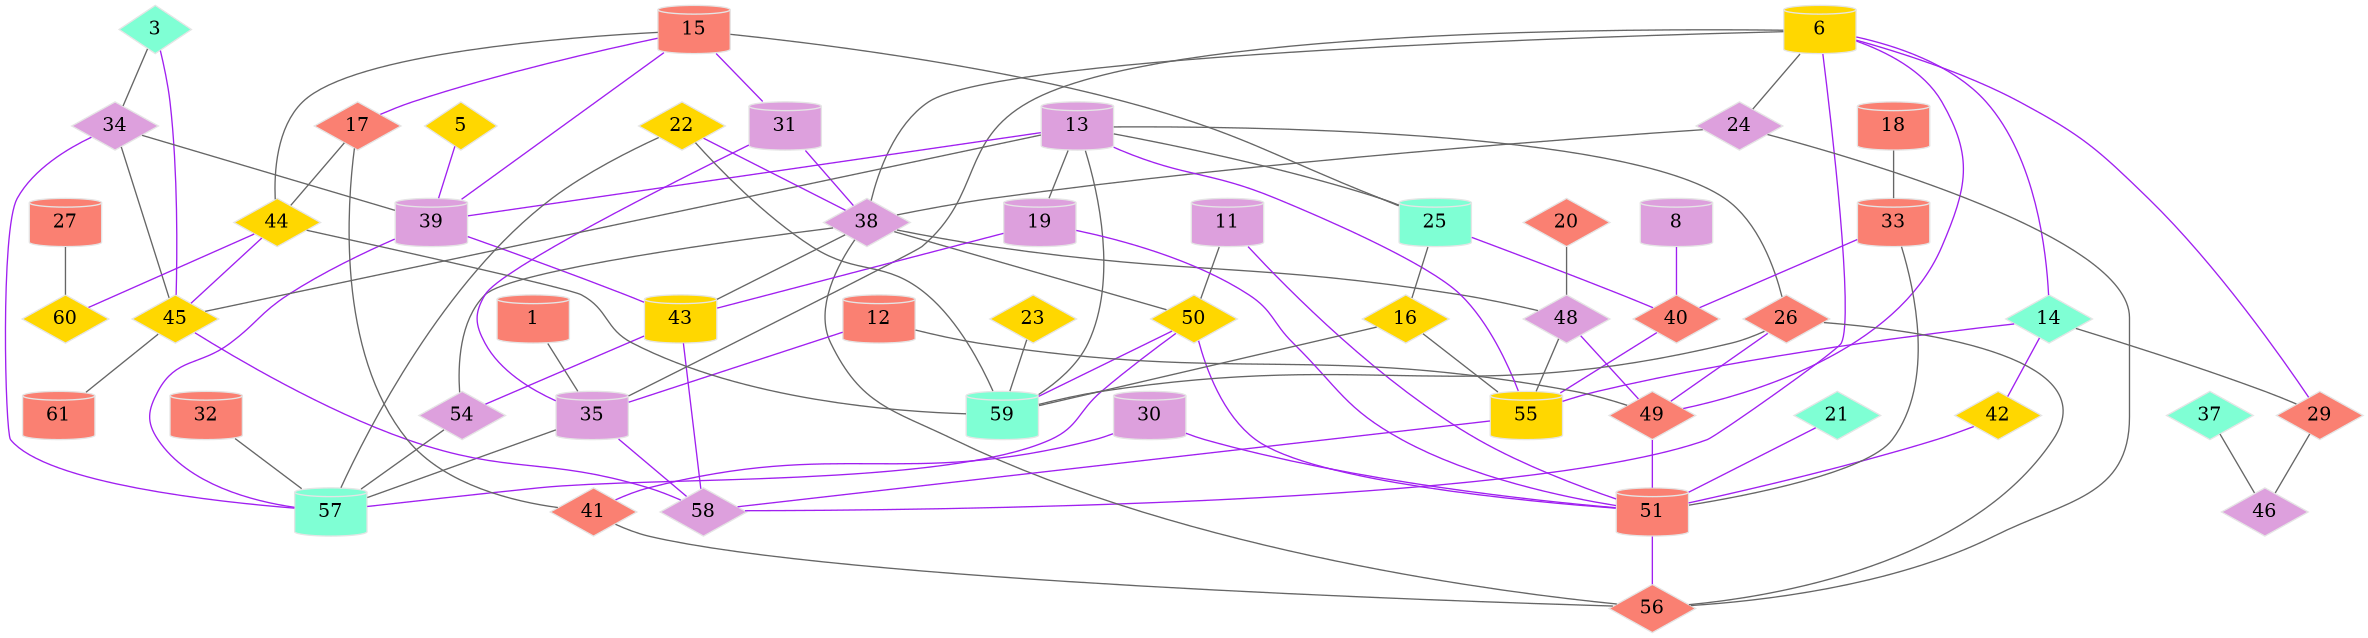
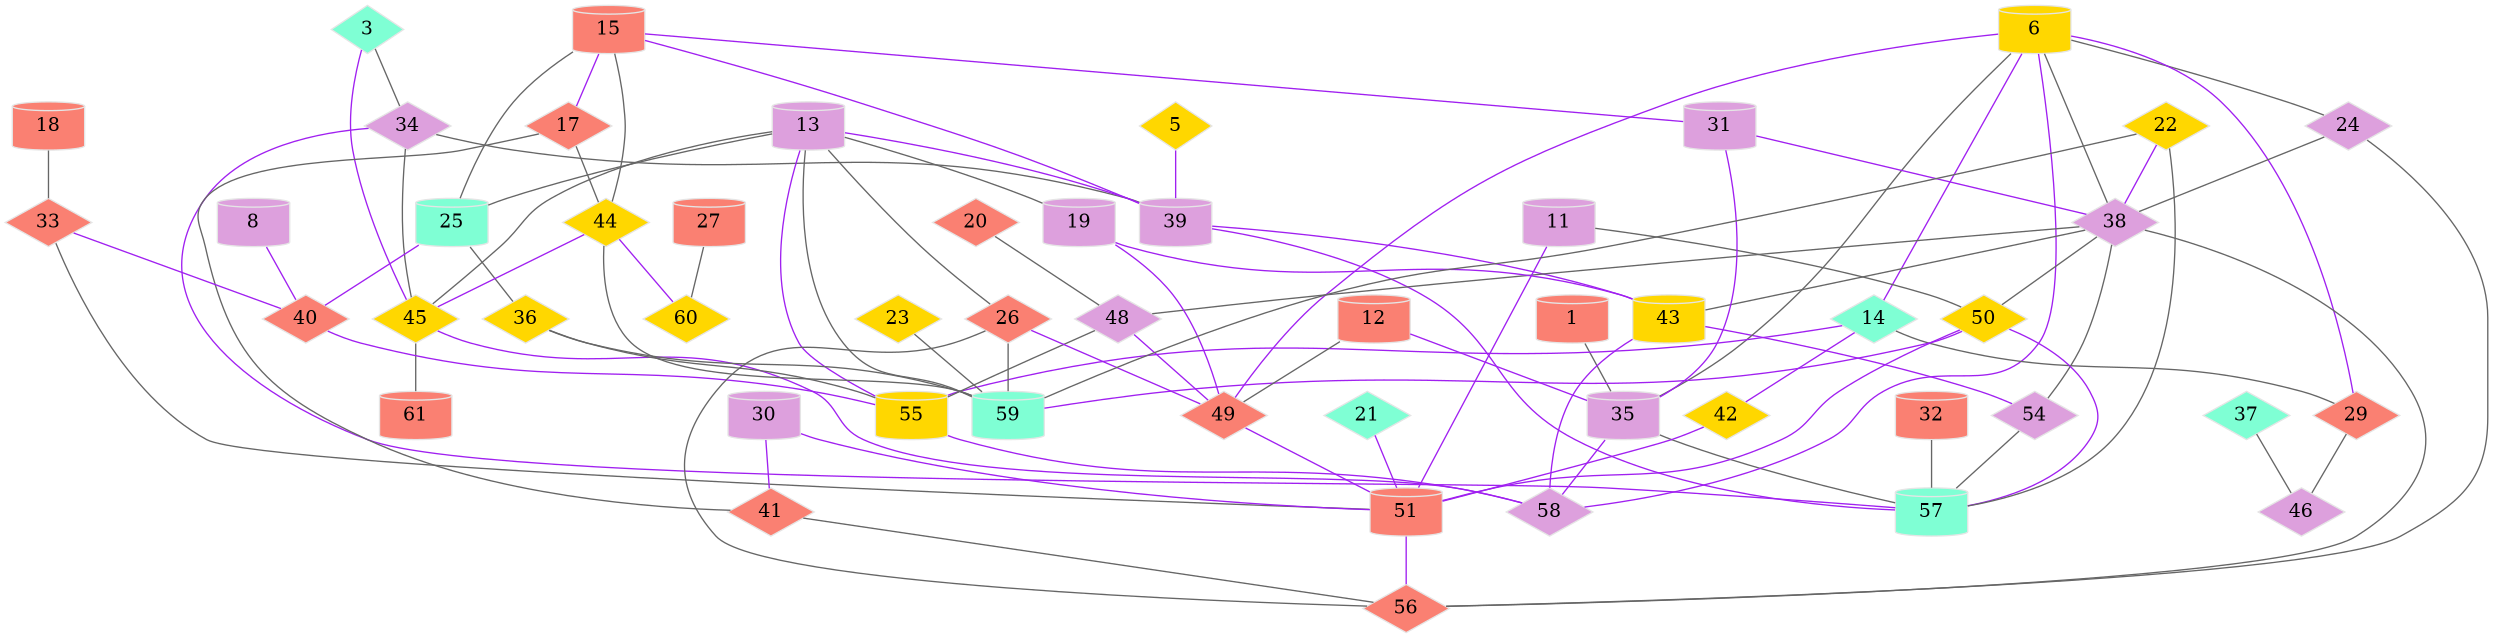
(1894, 222) -> (48, 222)
(1406, 319) -> (526, 319)
(1334, 387) -> (1177, 301)
